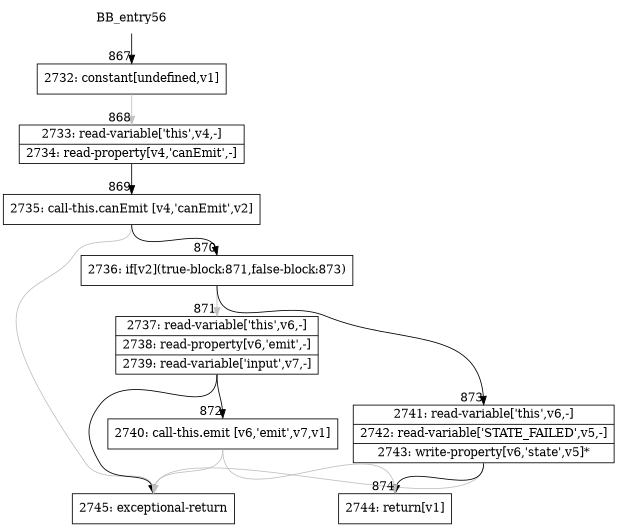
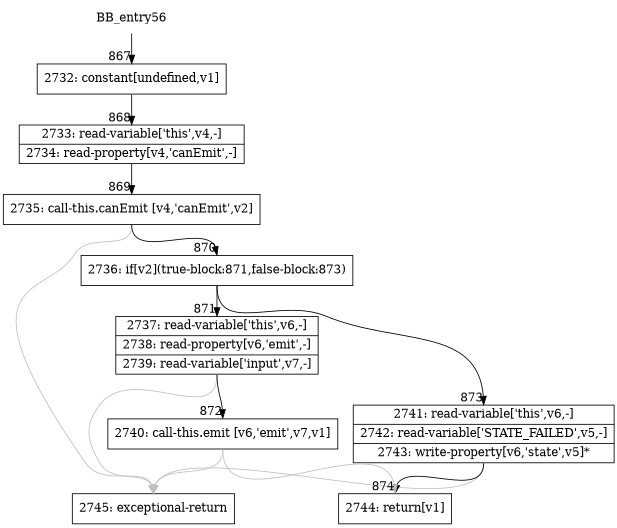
(132, 105) -> (132, 105)
(217, 297) -> (217, 297)
(105, 400) -> (105, 400)
